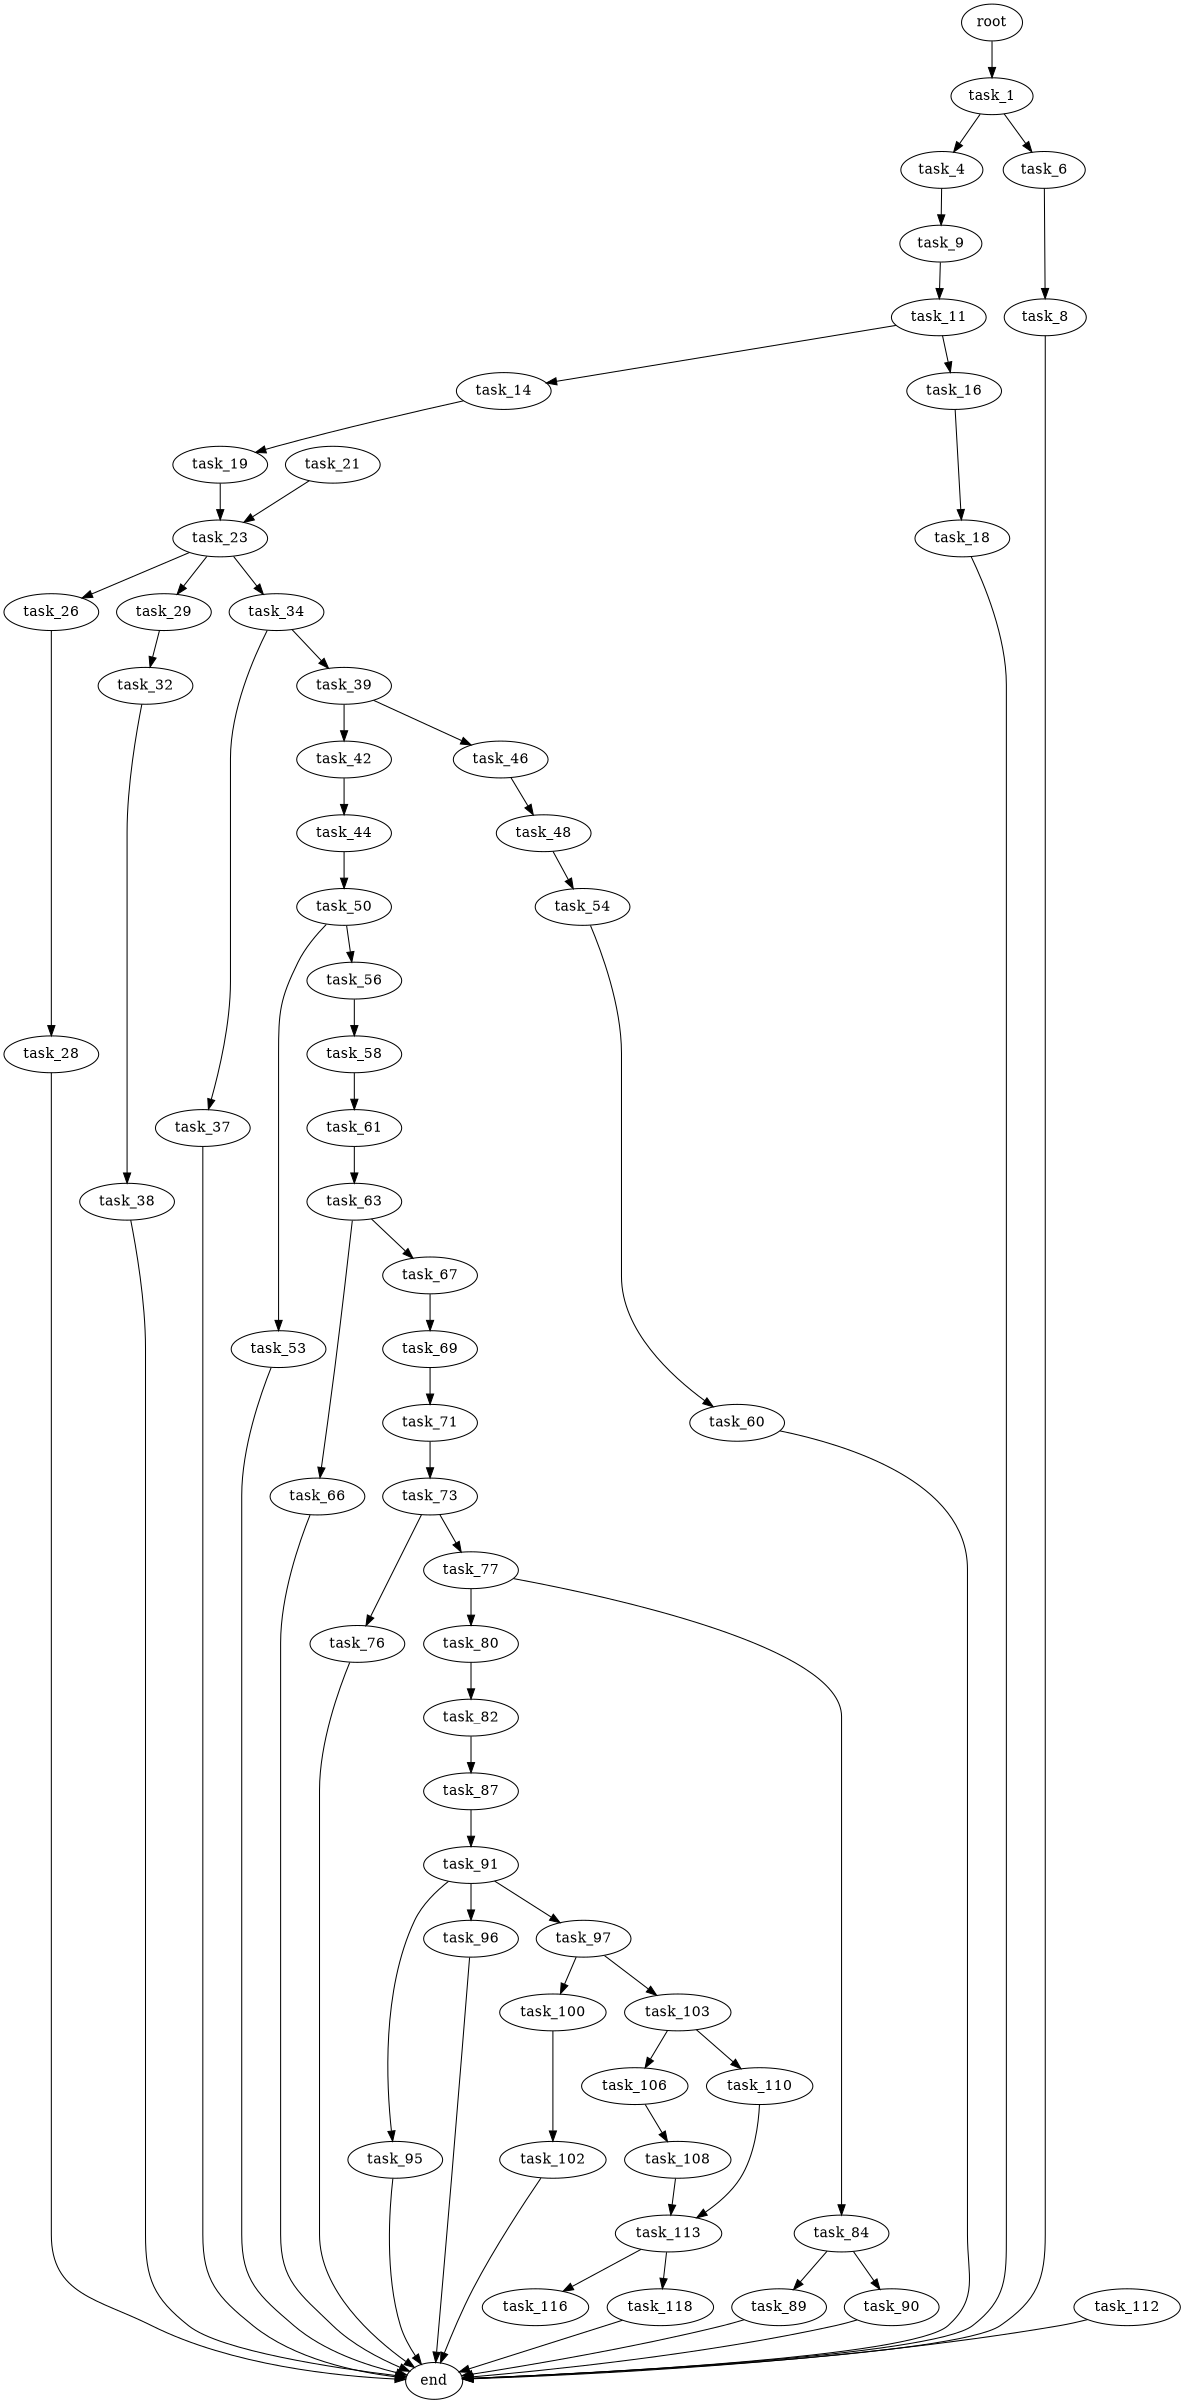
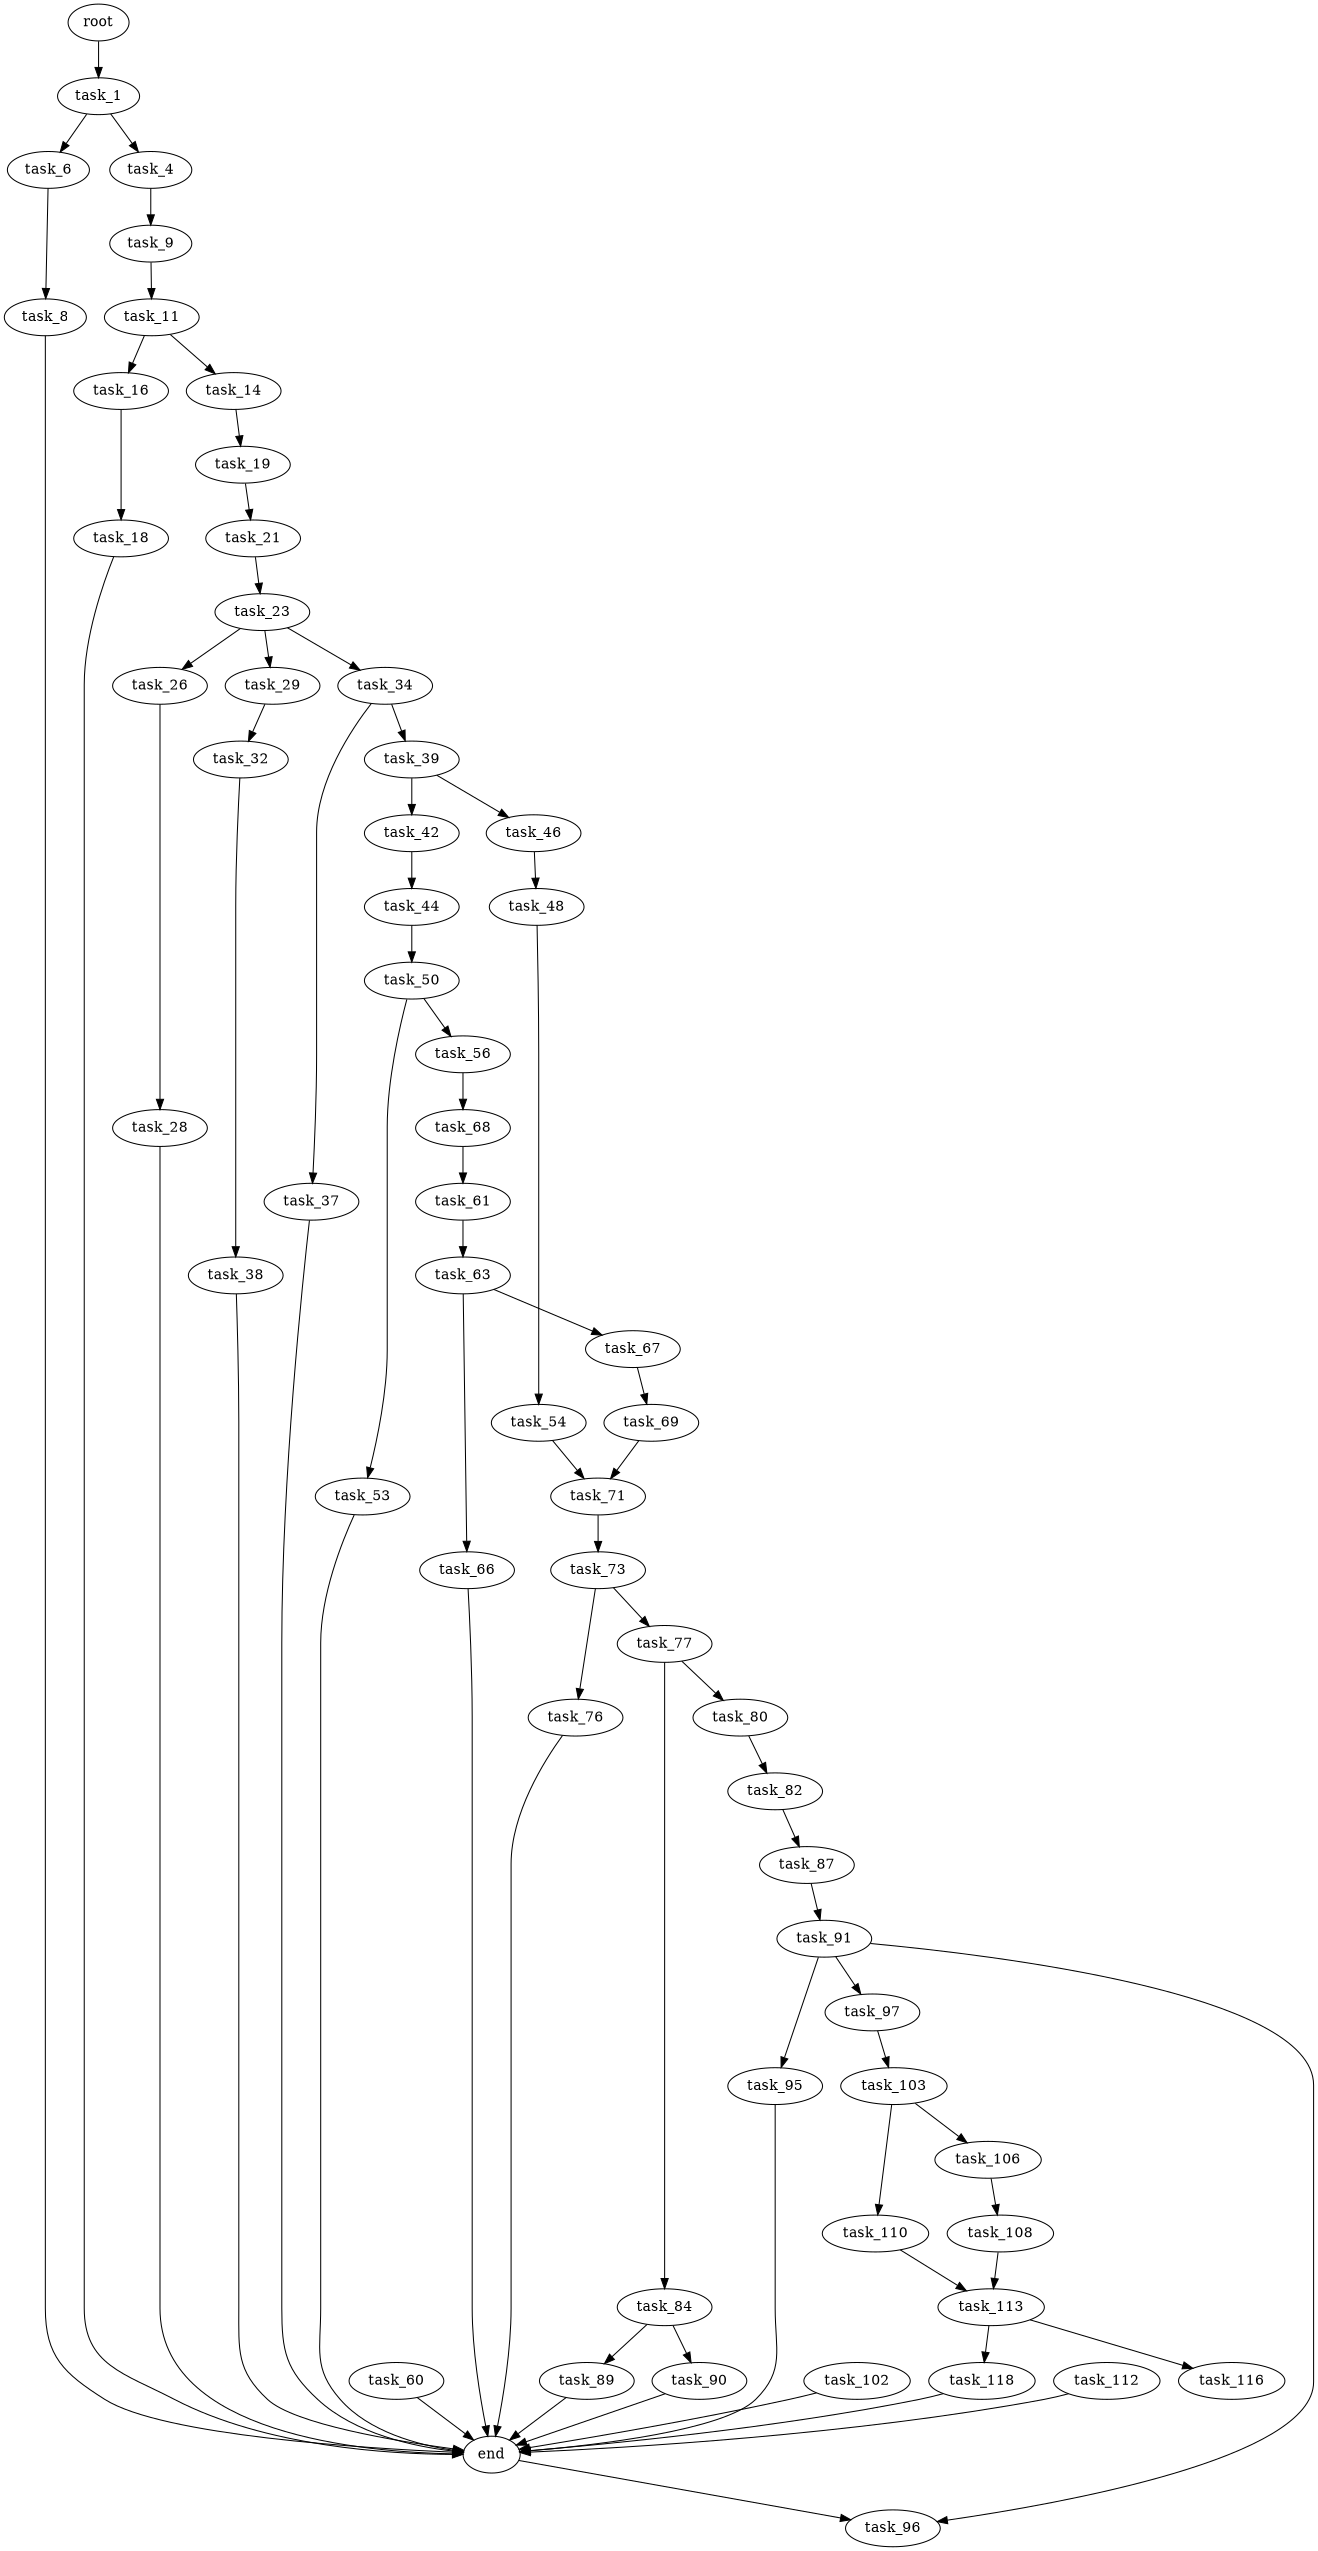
(220, 497) -> (247, 497)
(354, 1054) -> (463, 1128)
(621, 1176) -> (565, 1455)
(553, 2012) -> none
(454, 2155) -> (680, 2489)
